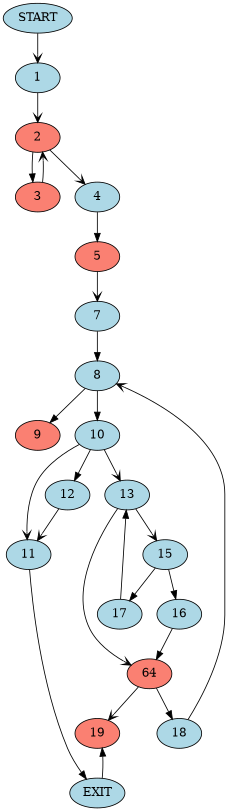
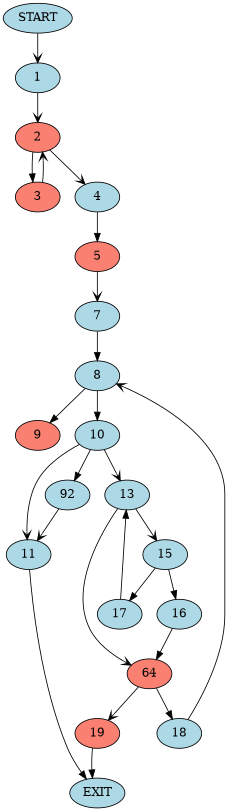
(68, 495) -> (68, 495)
(103, 767) -> (92, 759)
